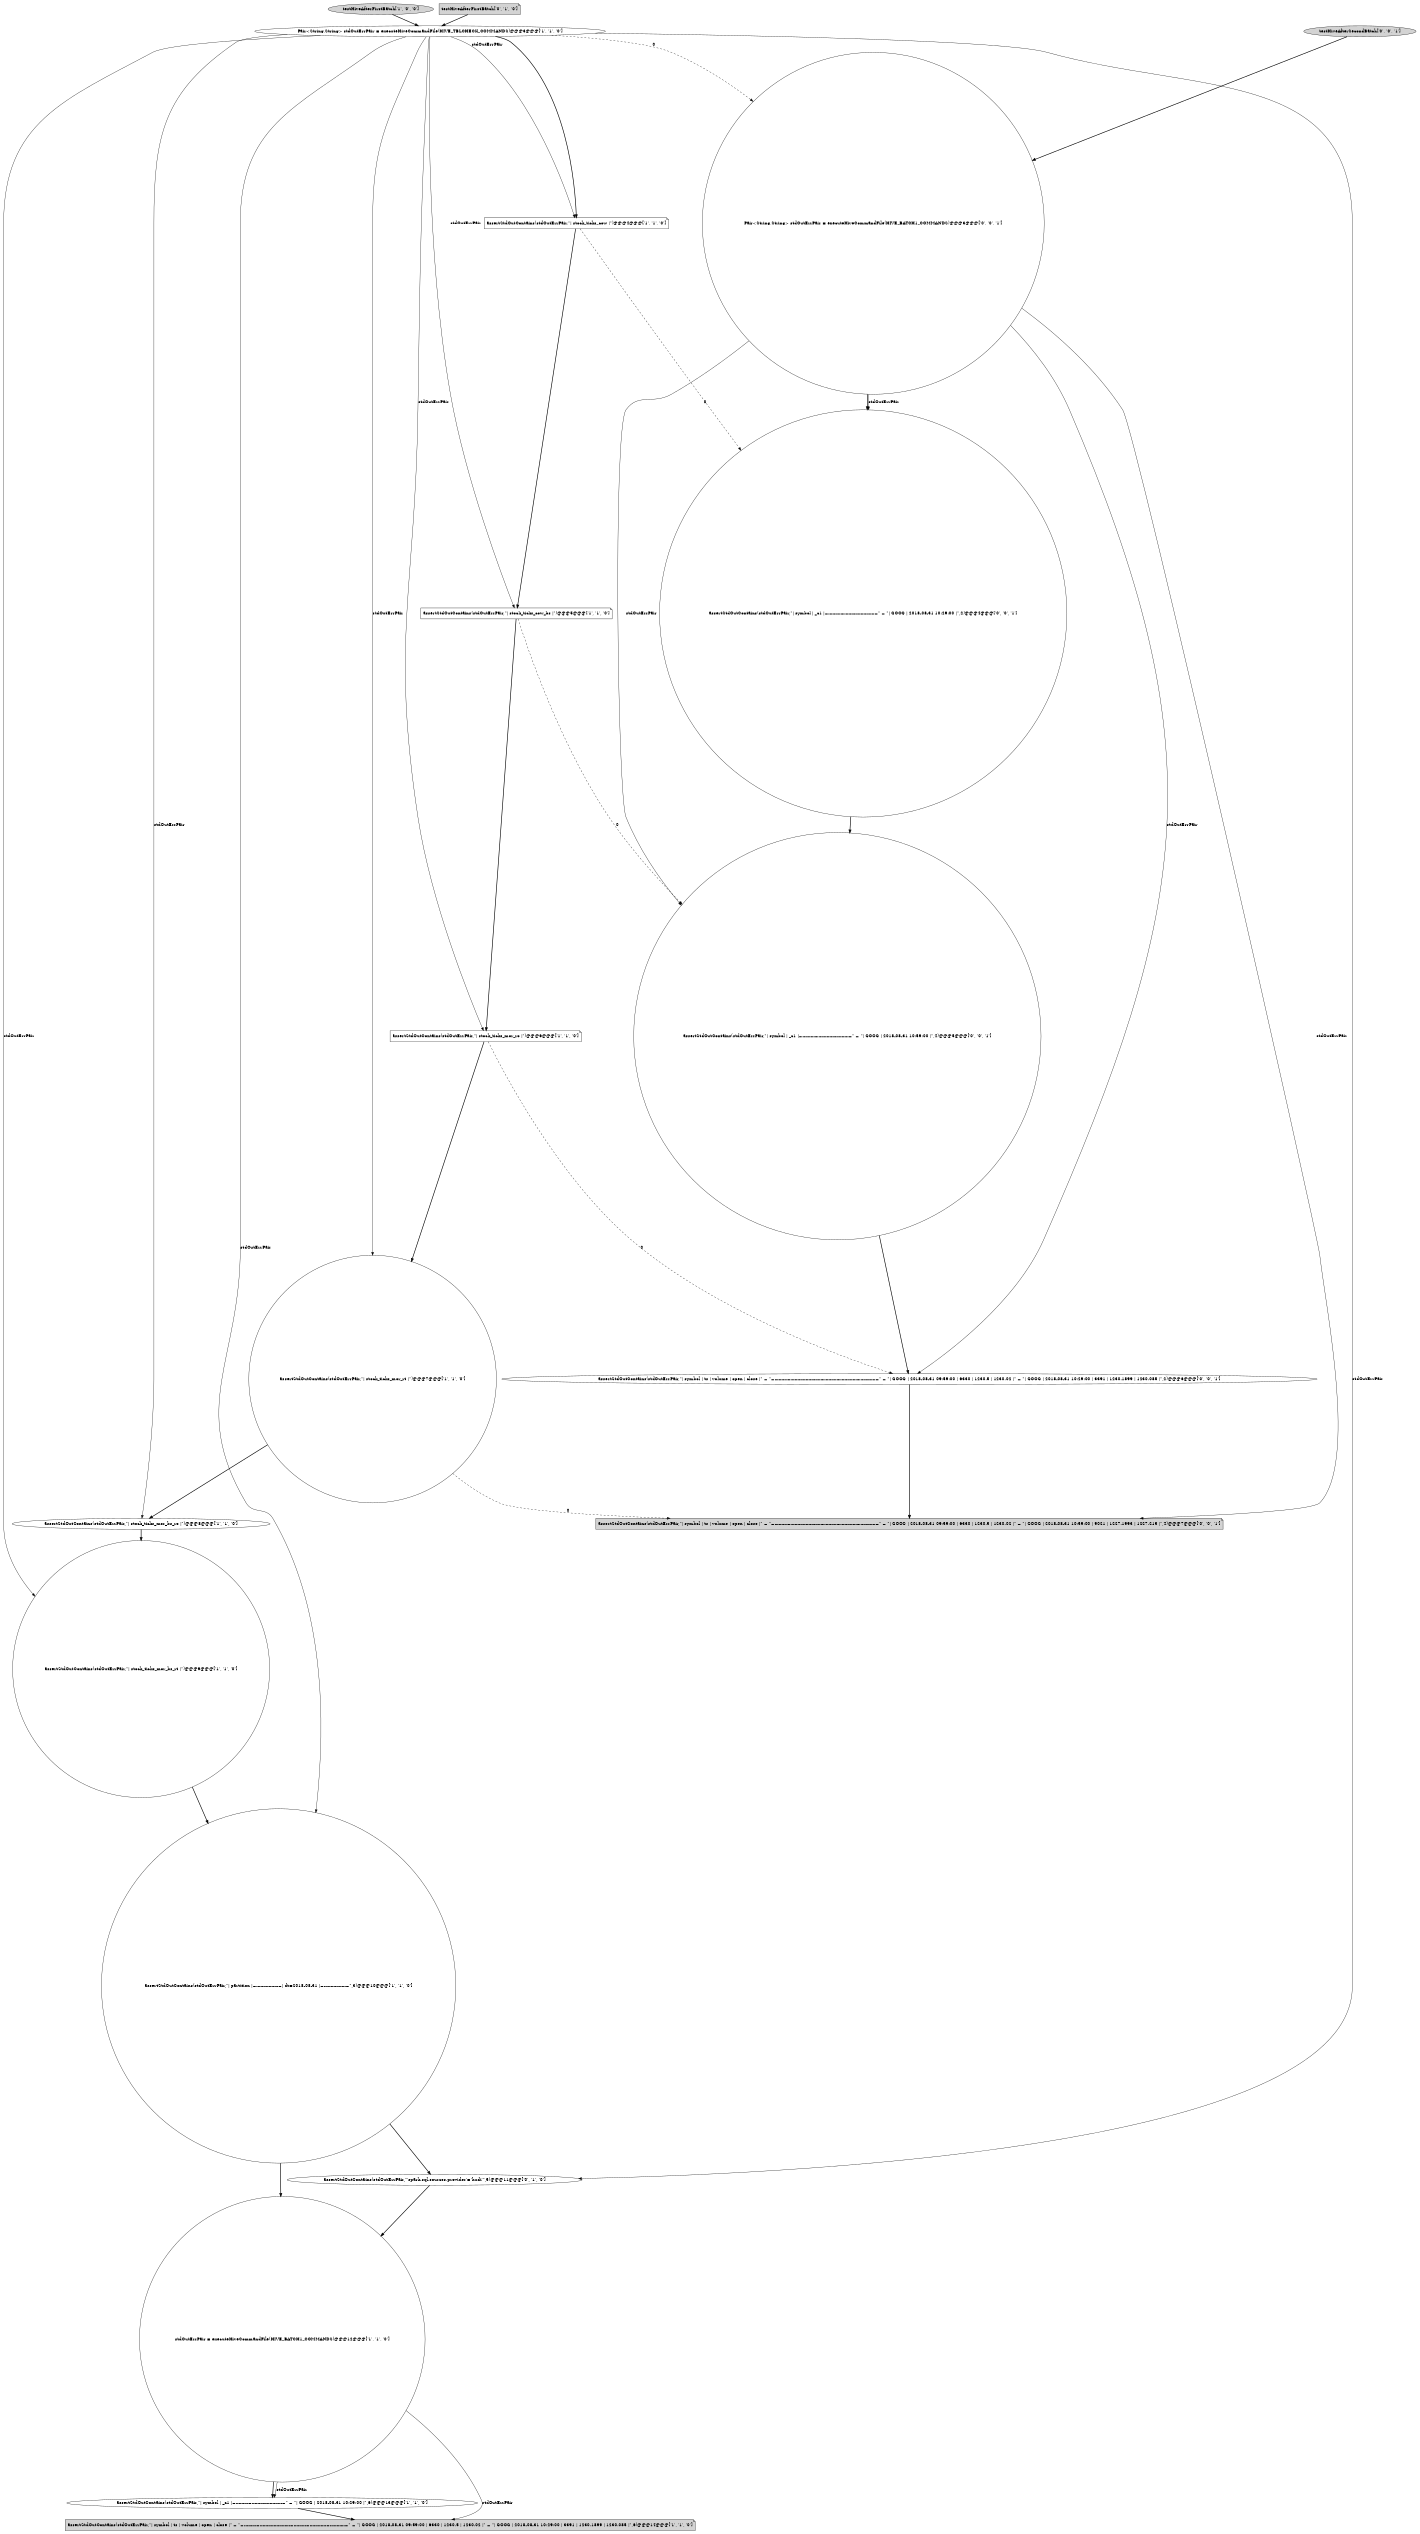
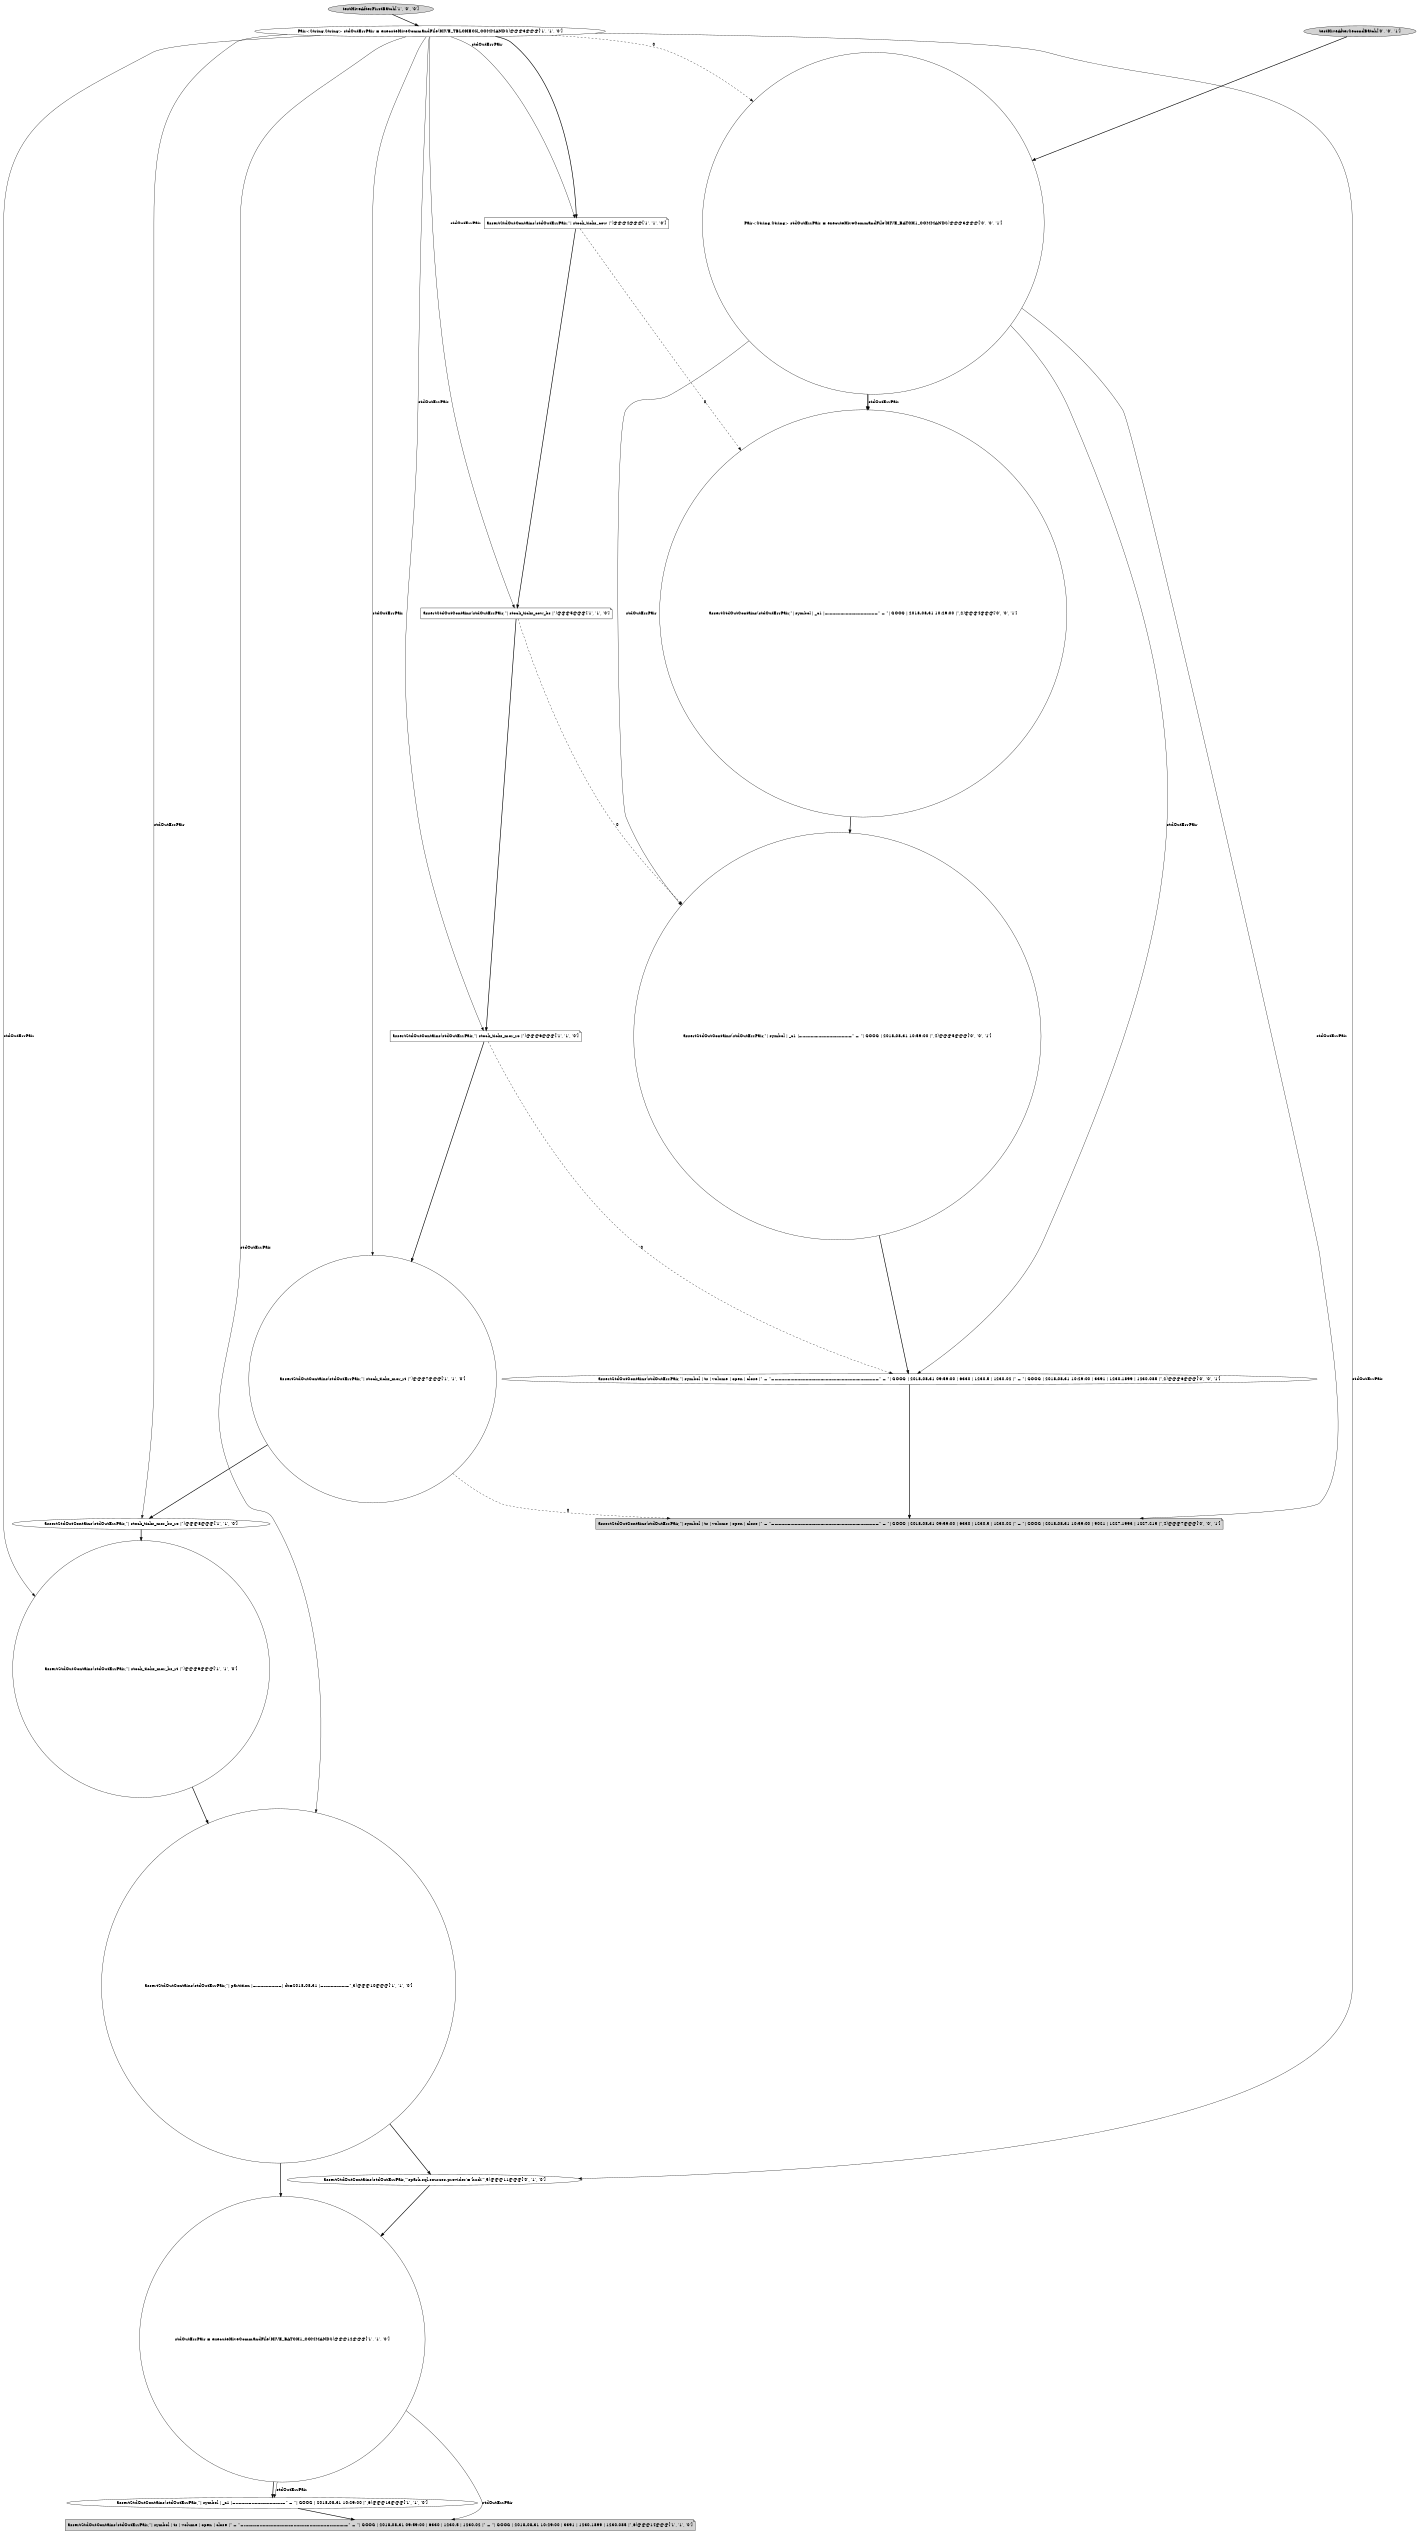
(480, 9) -> none
